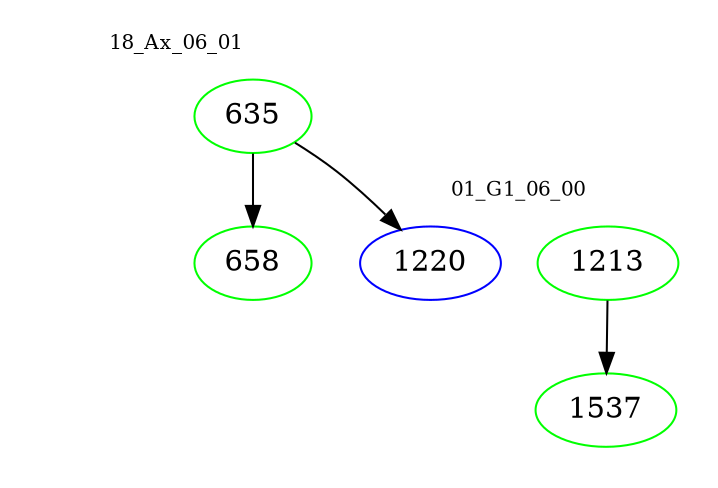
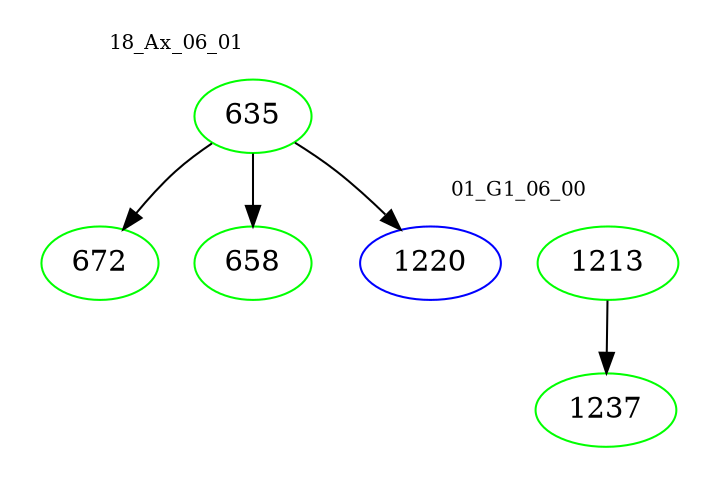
none -> (100, 263)
(606, 410) -> (606, 410)
